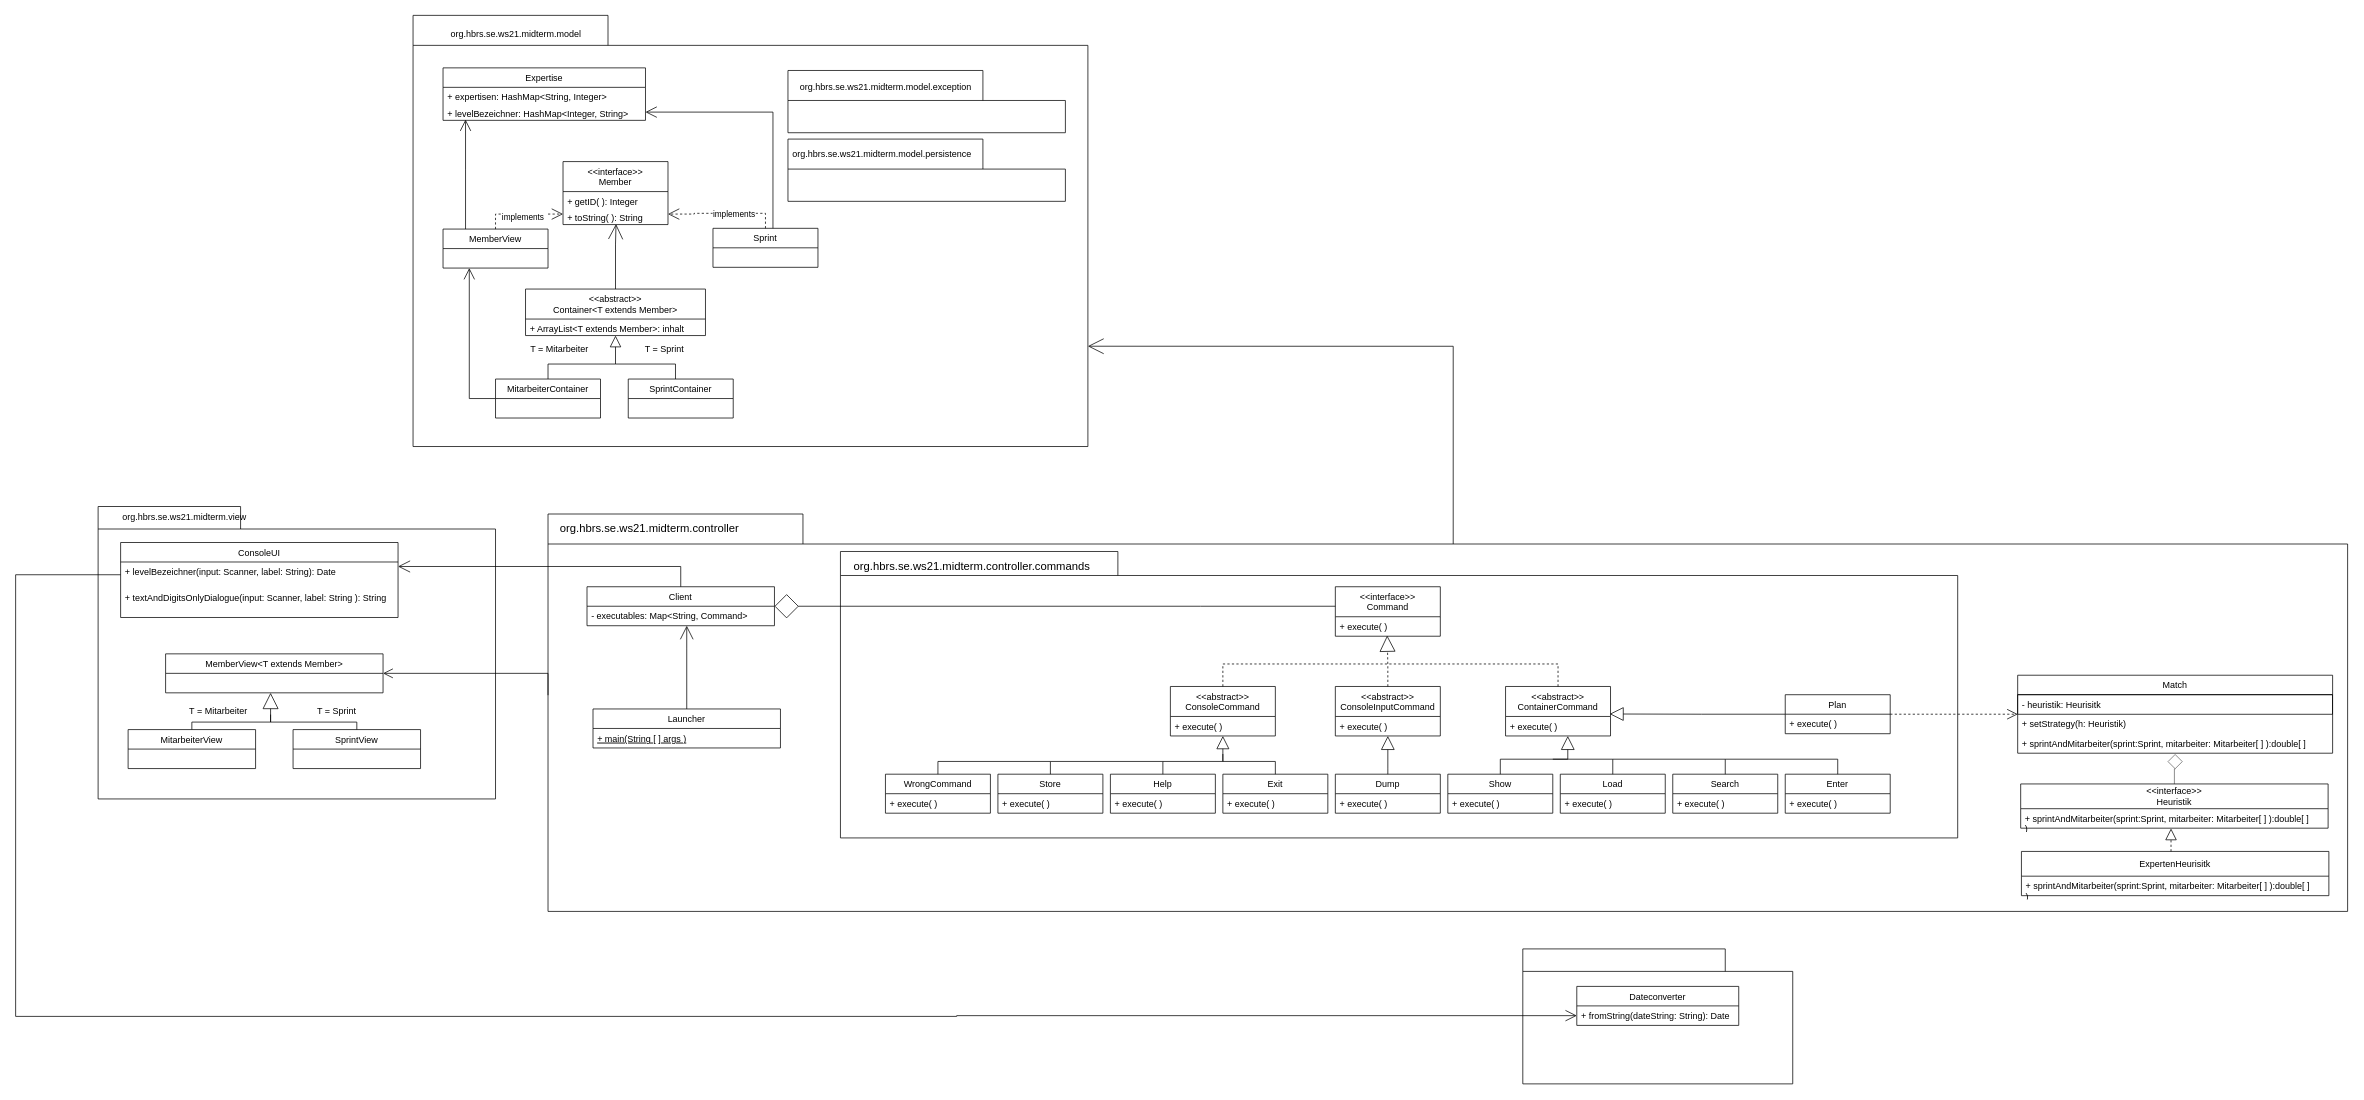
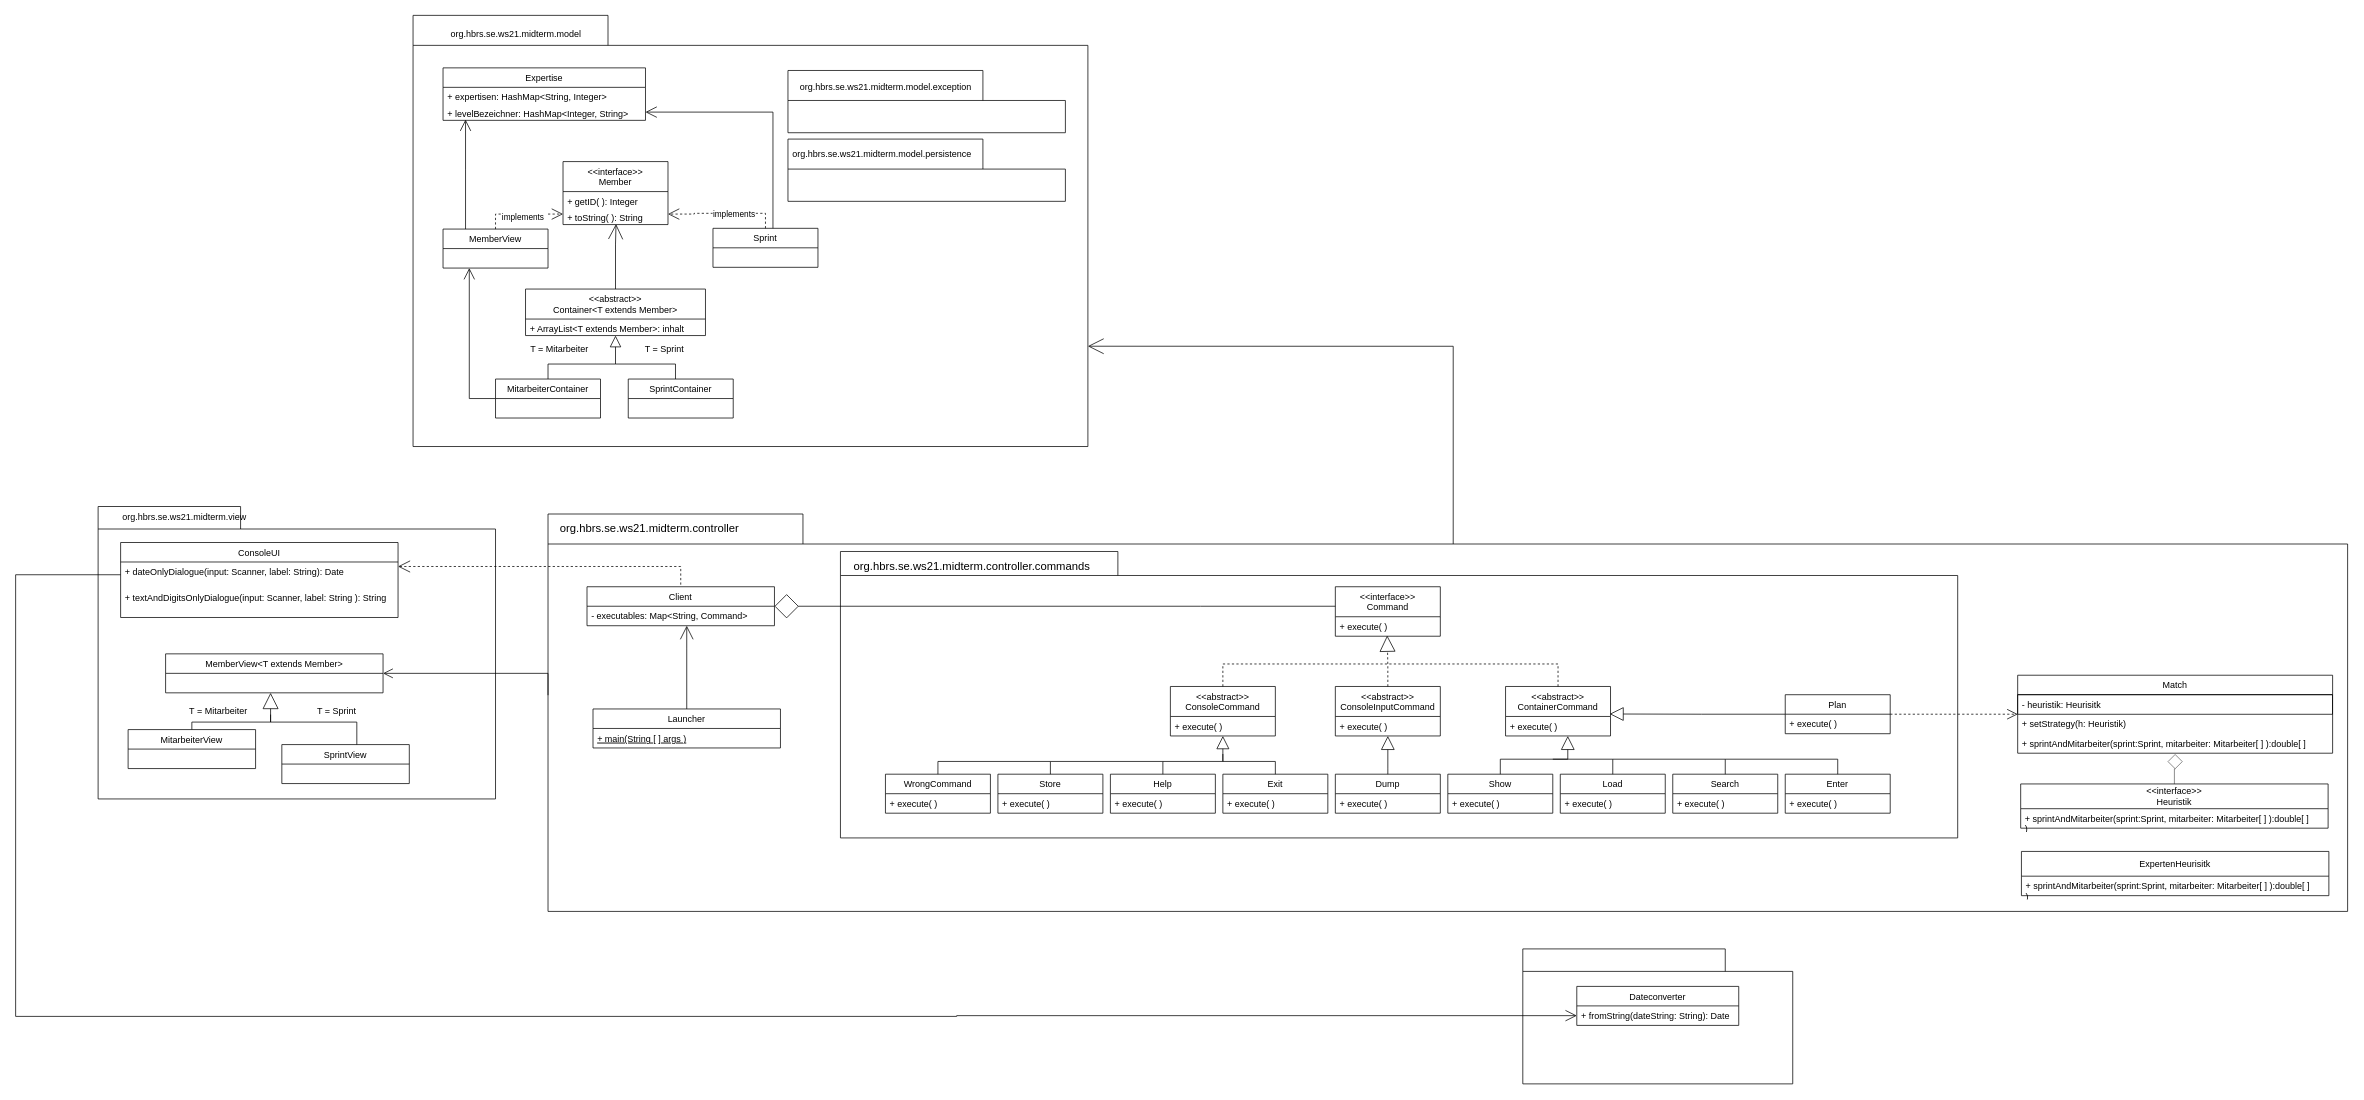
(549, 567) -> (549, 567)
(242, 572) -> (244, 572)
(357, 749) -> (345, 764)
(2171, 844) -> none
